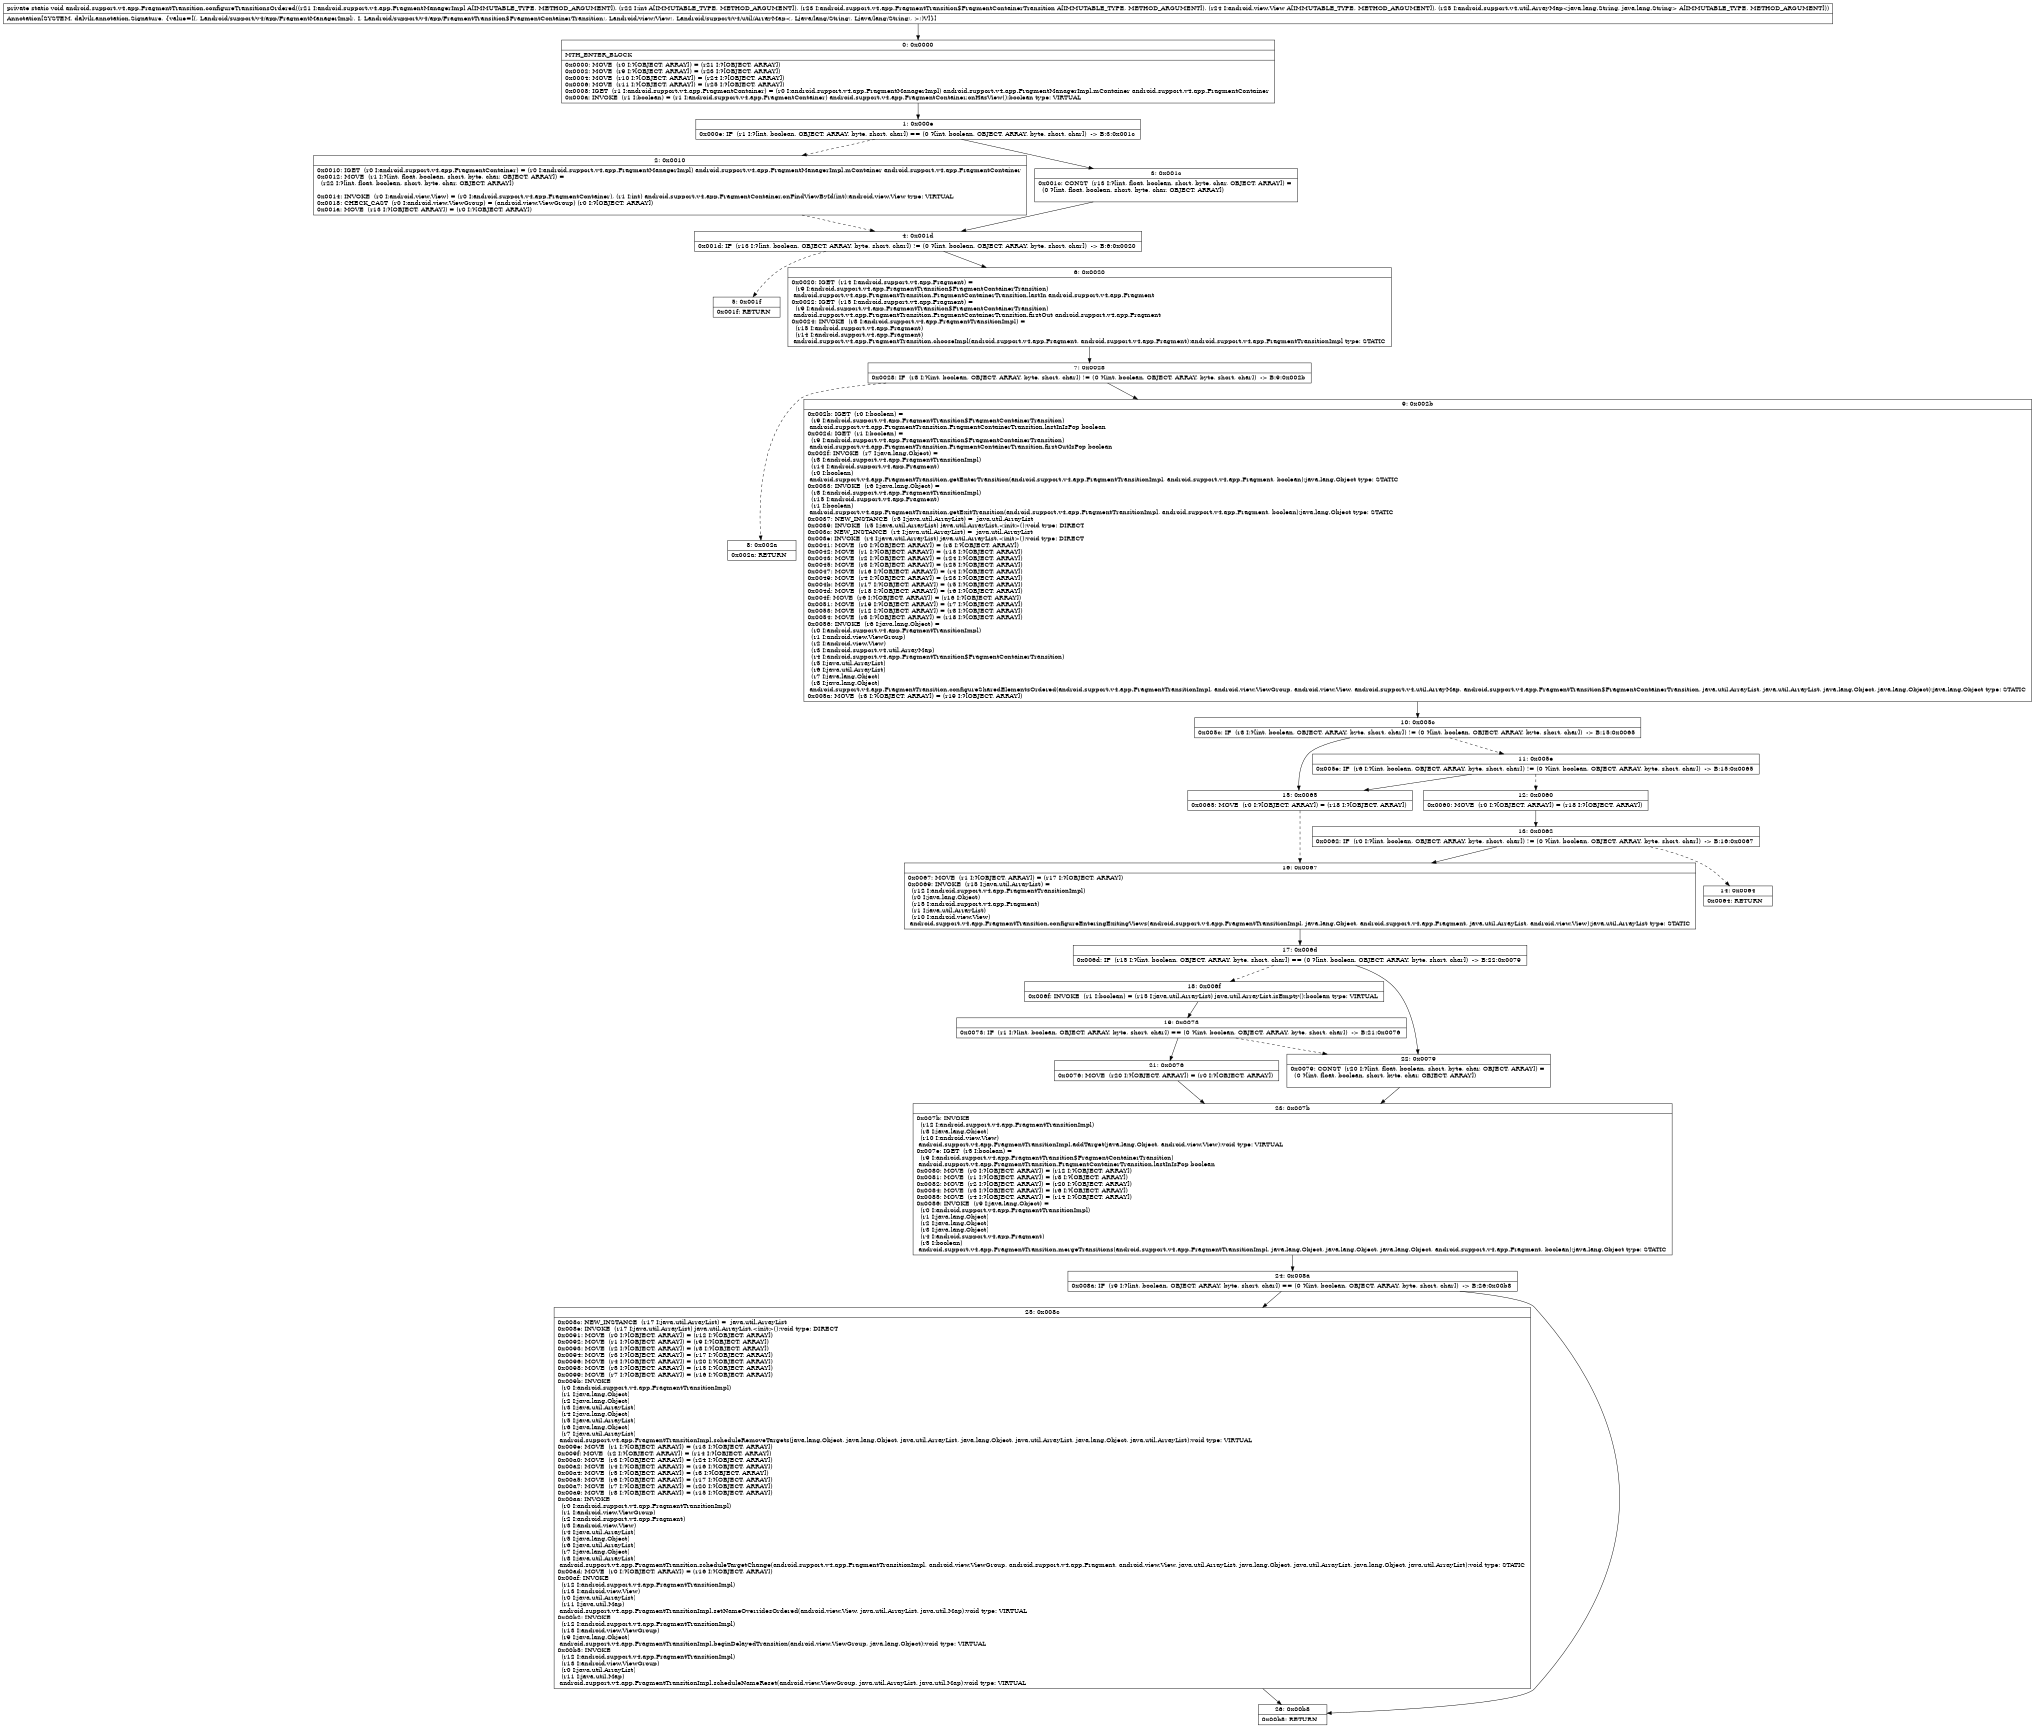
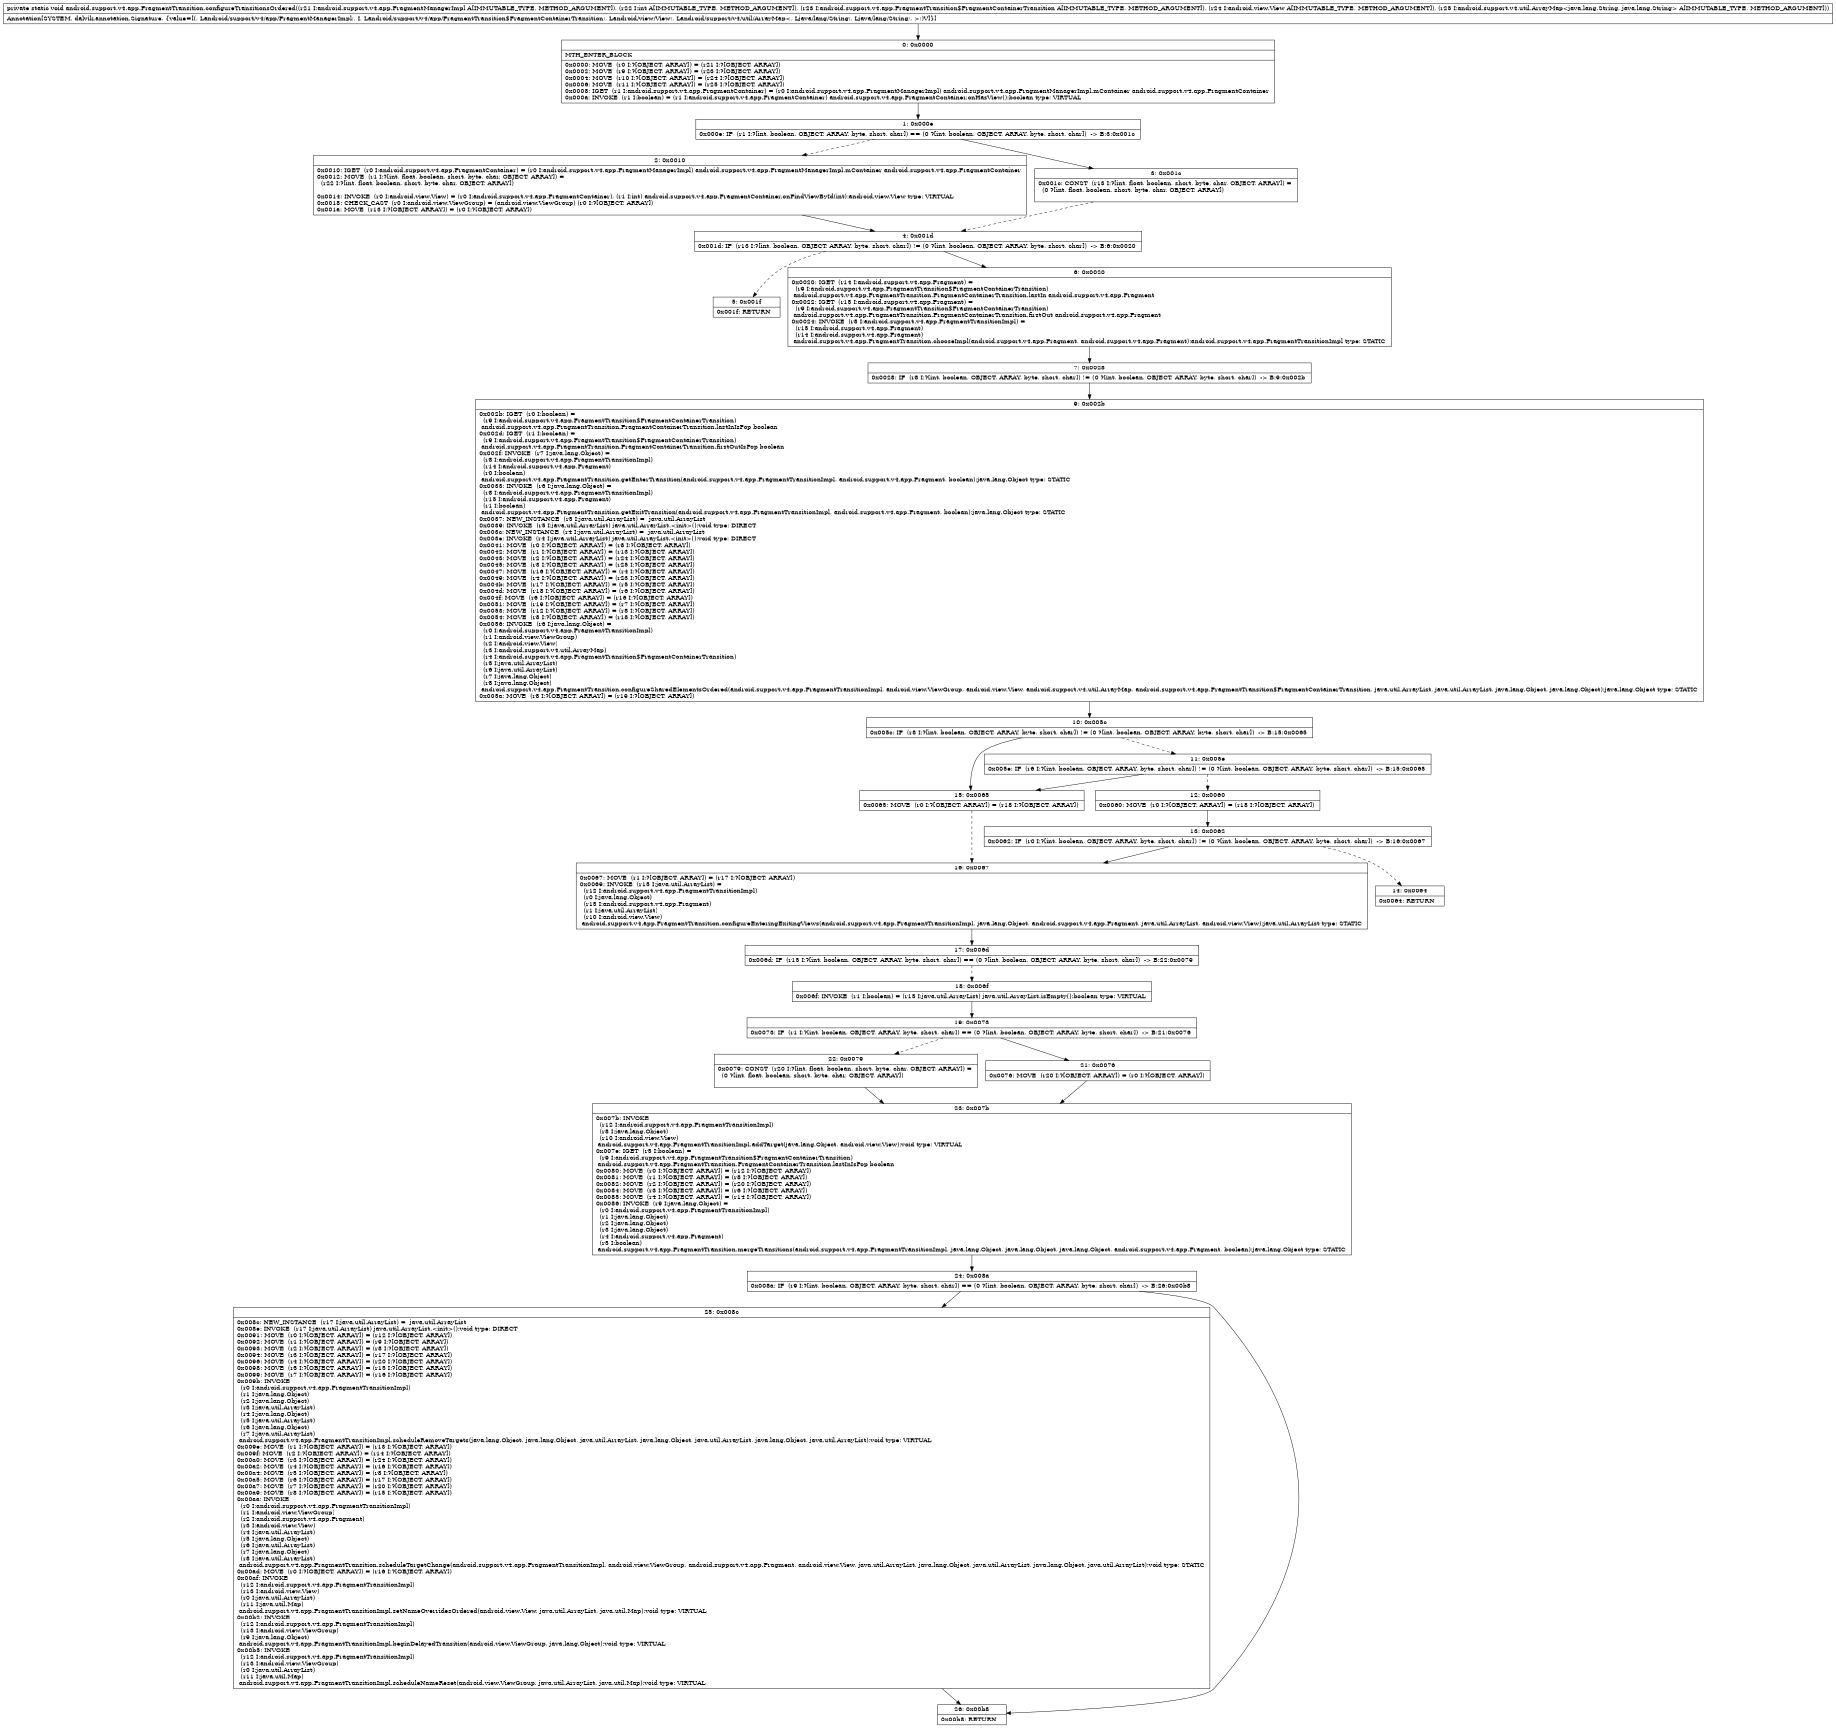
(1030, 216) -> (1030, 216)
(836, 223) -> (836, 223)
(762, 550) -> none
(1401, 996) -> none
